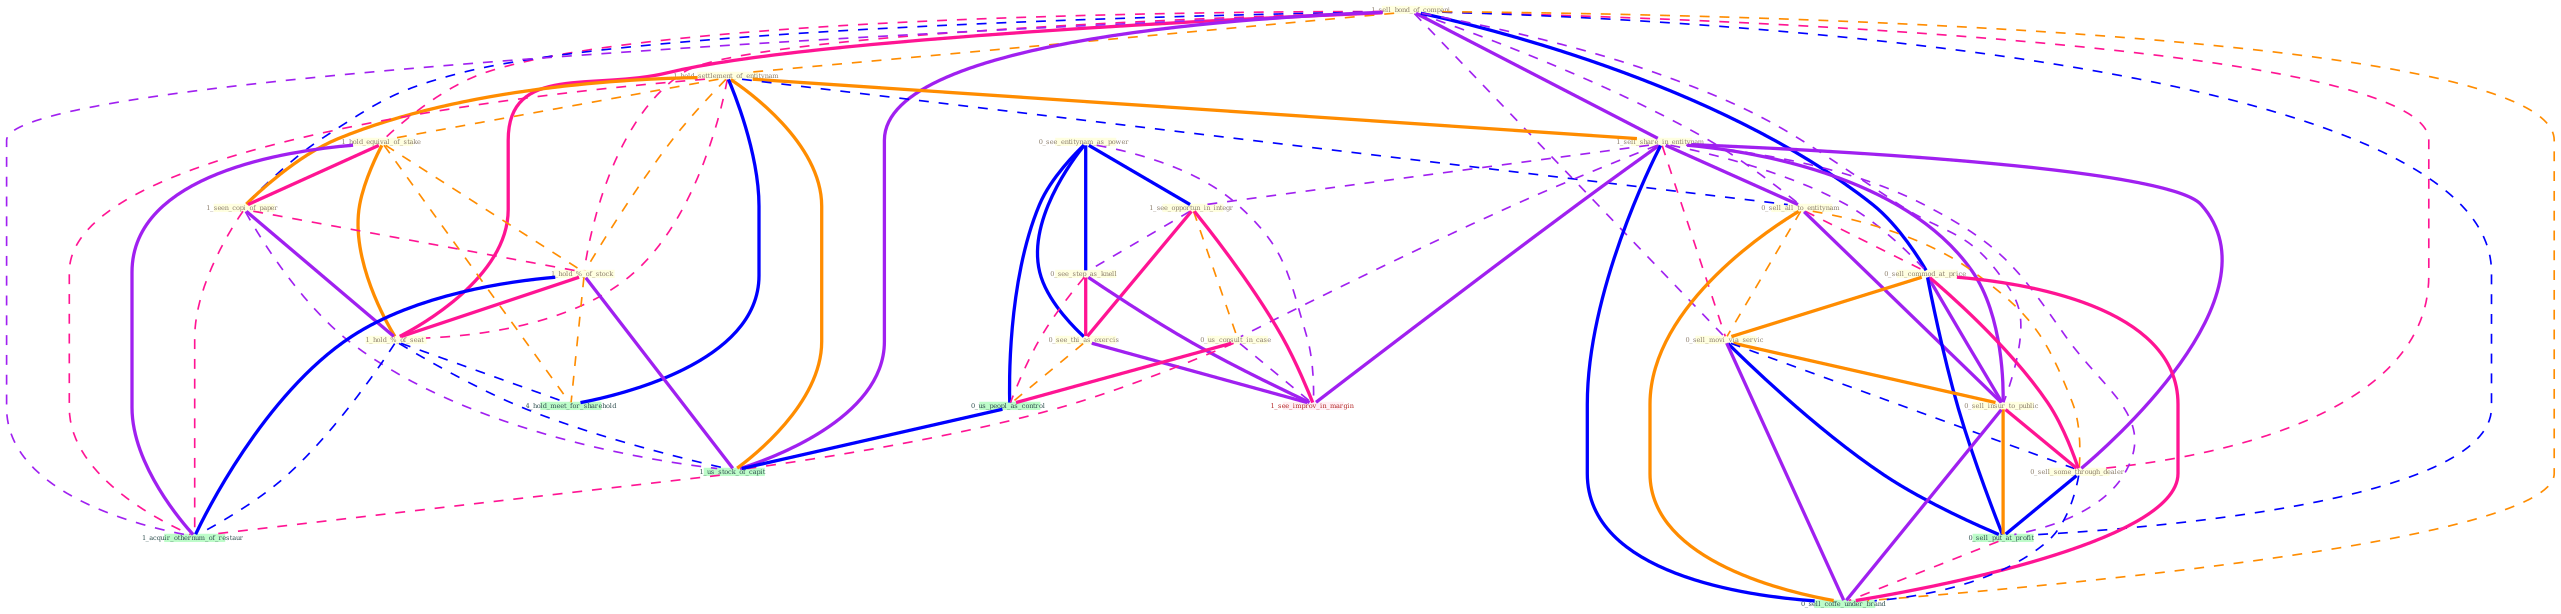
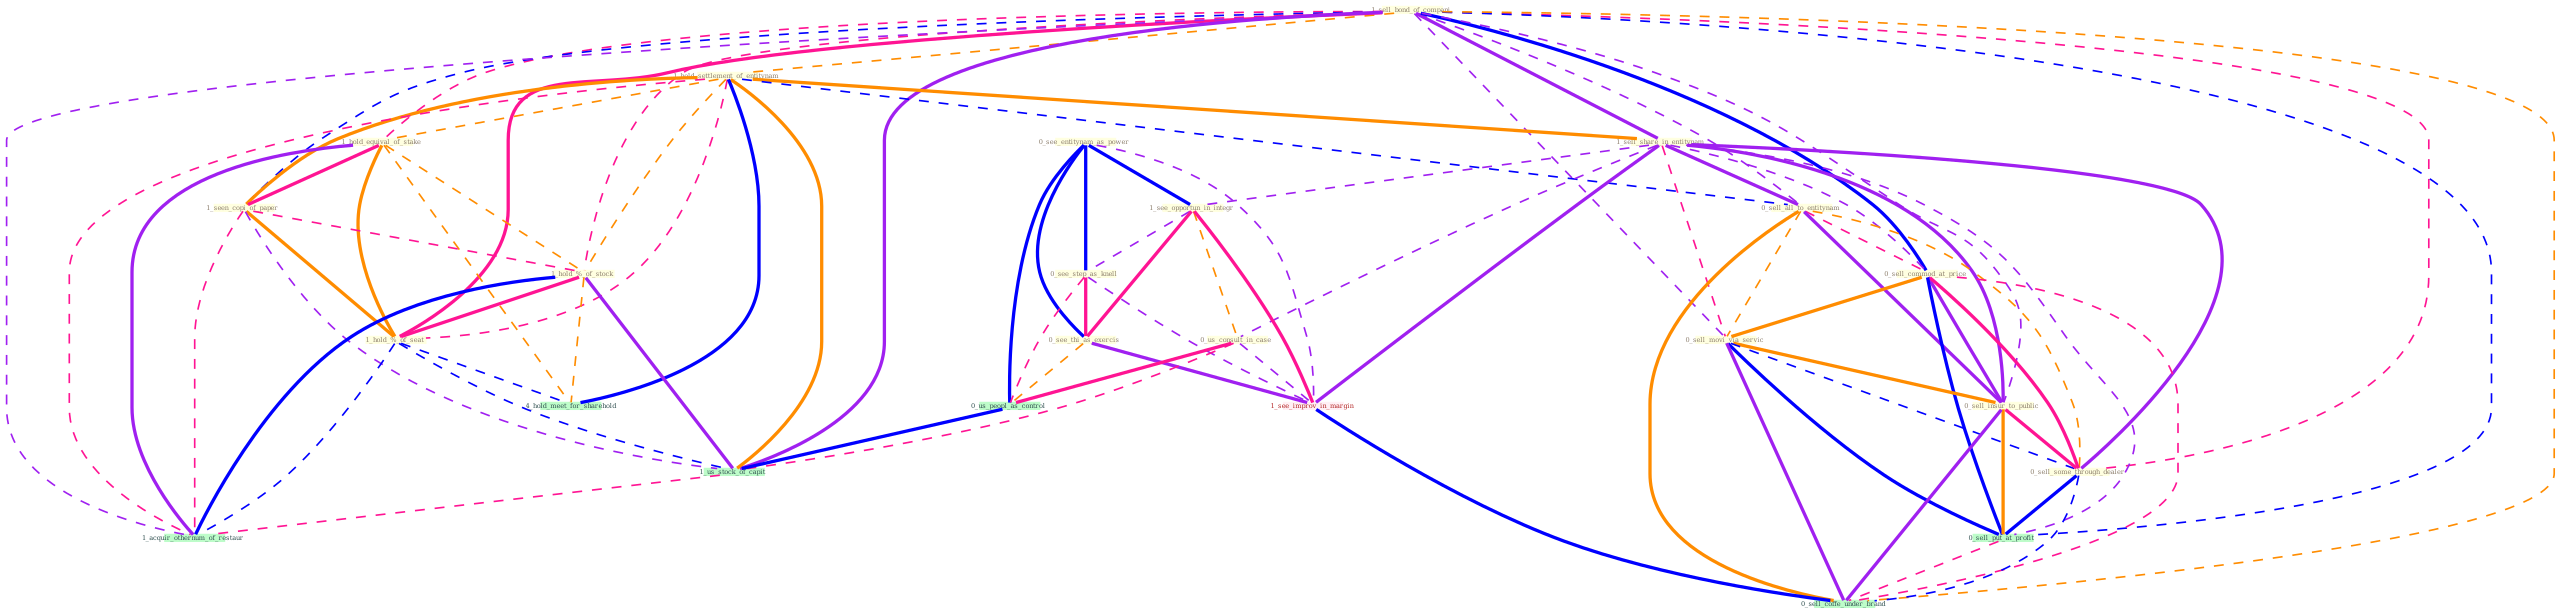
(320, 274) -> (320, 274)
(1191, 342) -> (1191, 342)
(1587, 445) -> (1560, 540)
(2176, 479) -> (2176, 479)
